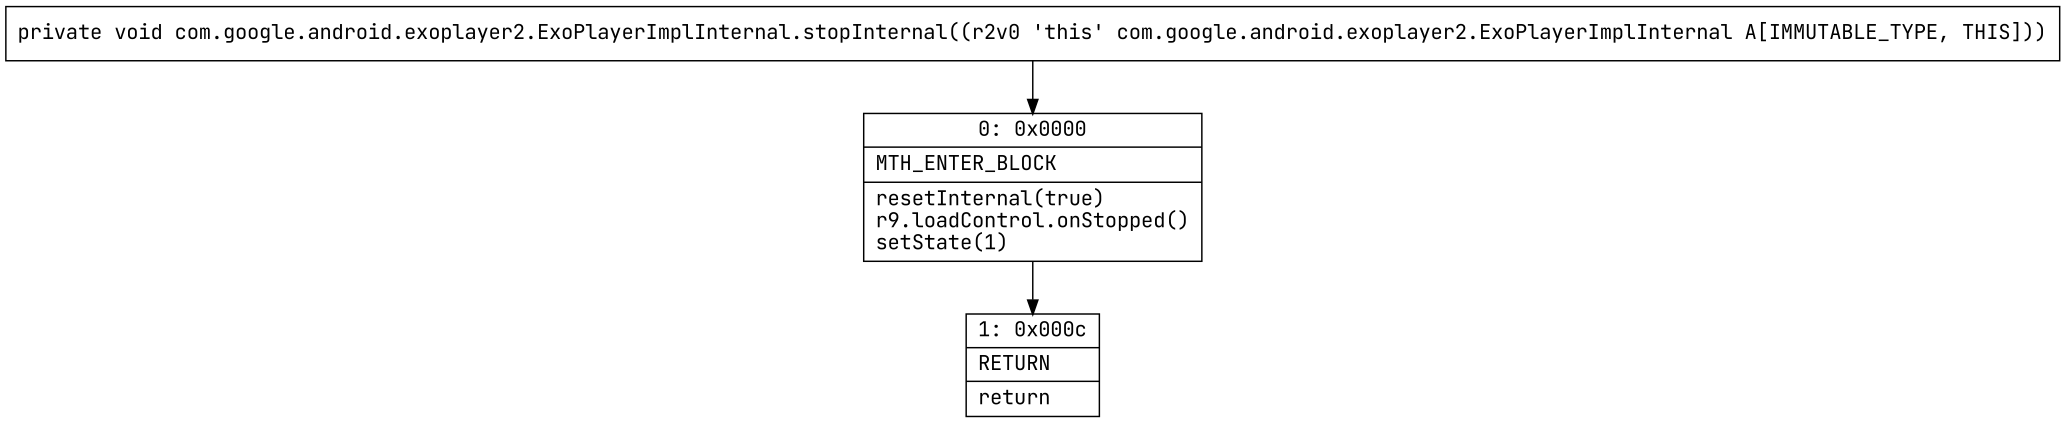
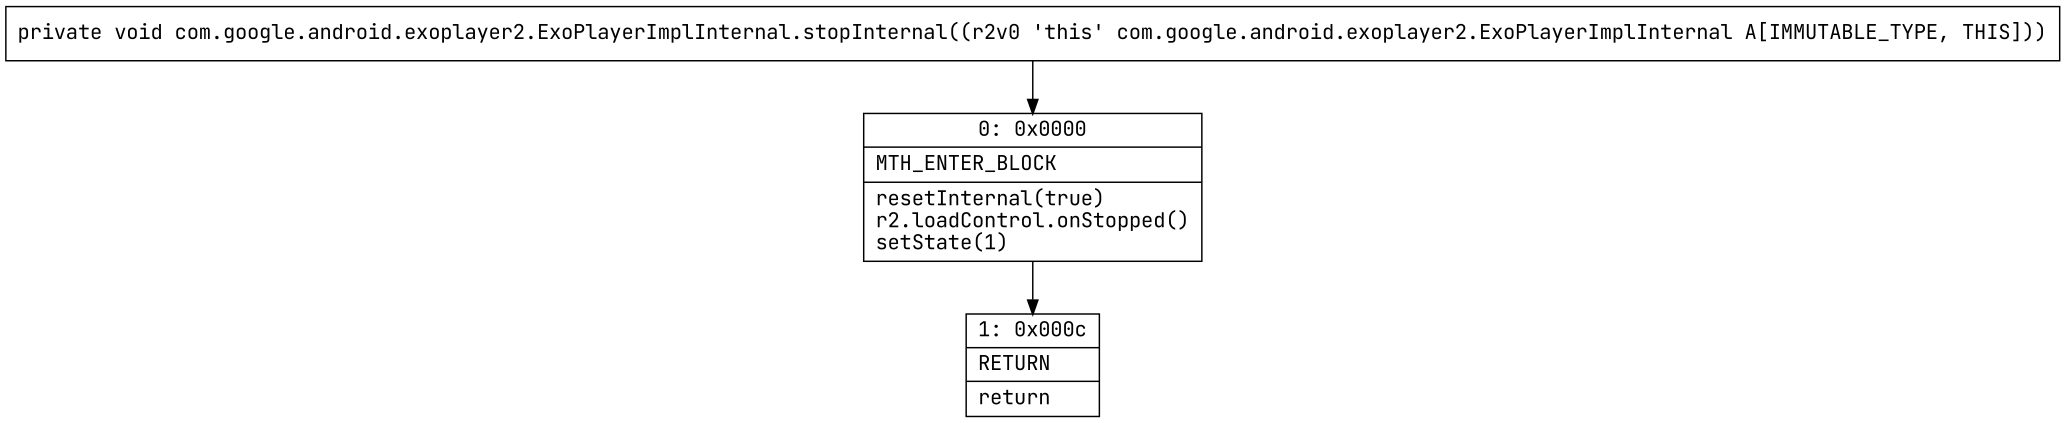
(1033, 221) -> (1033, 221)
